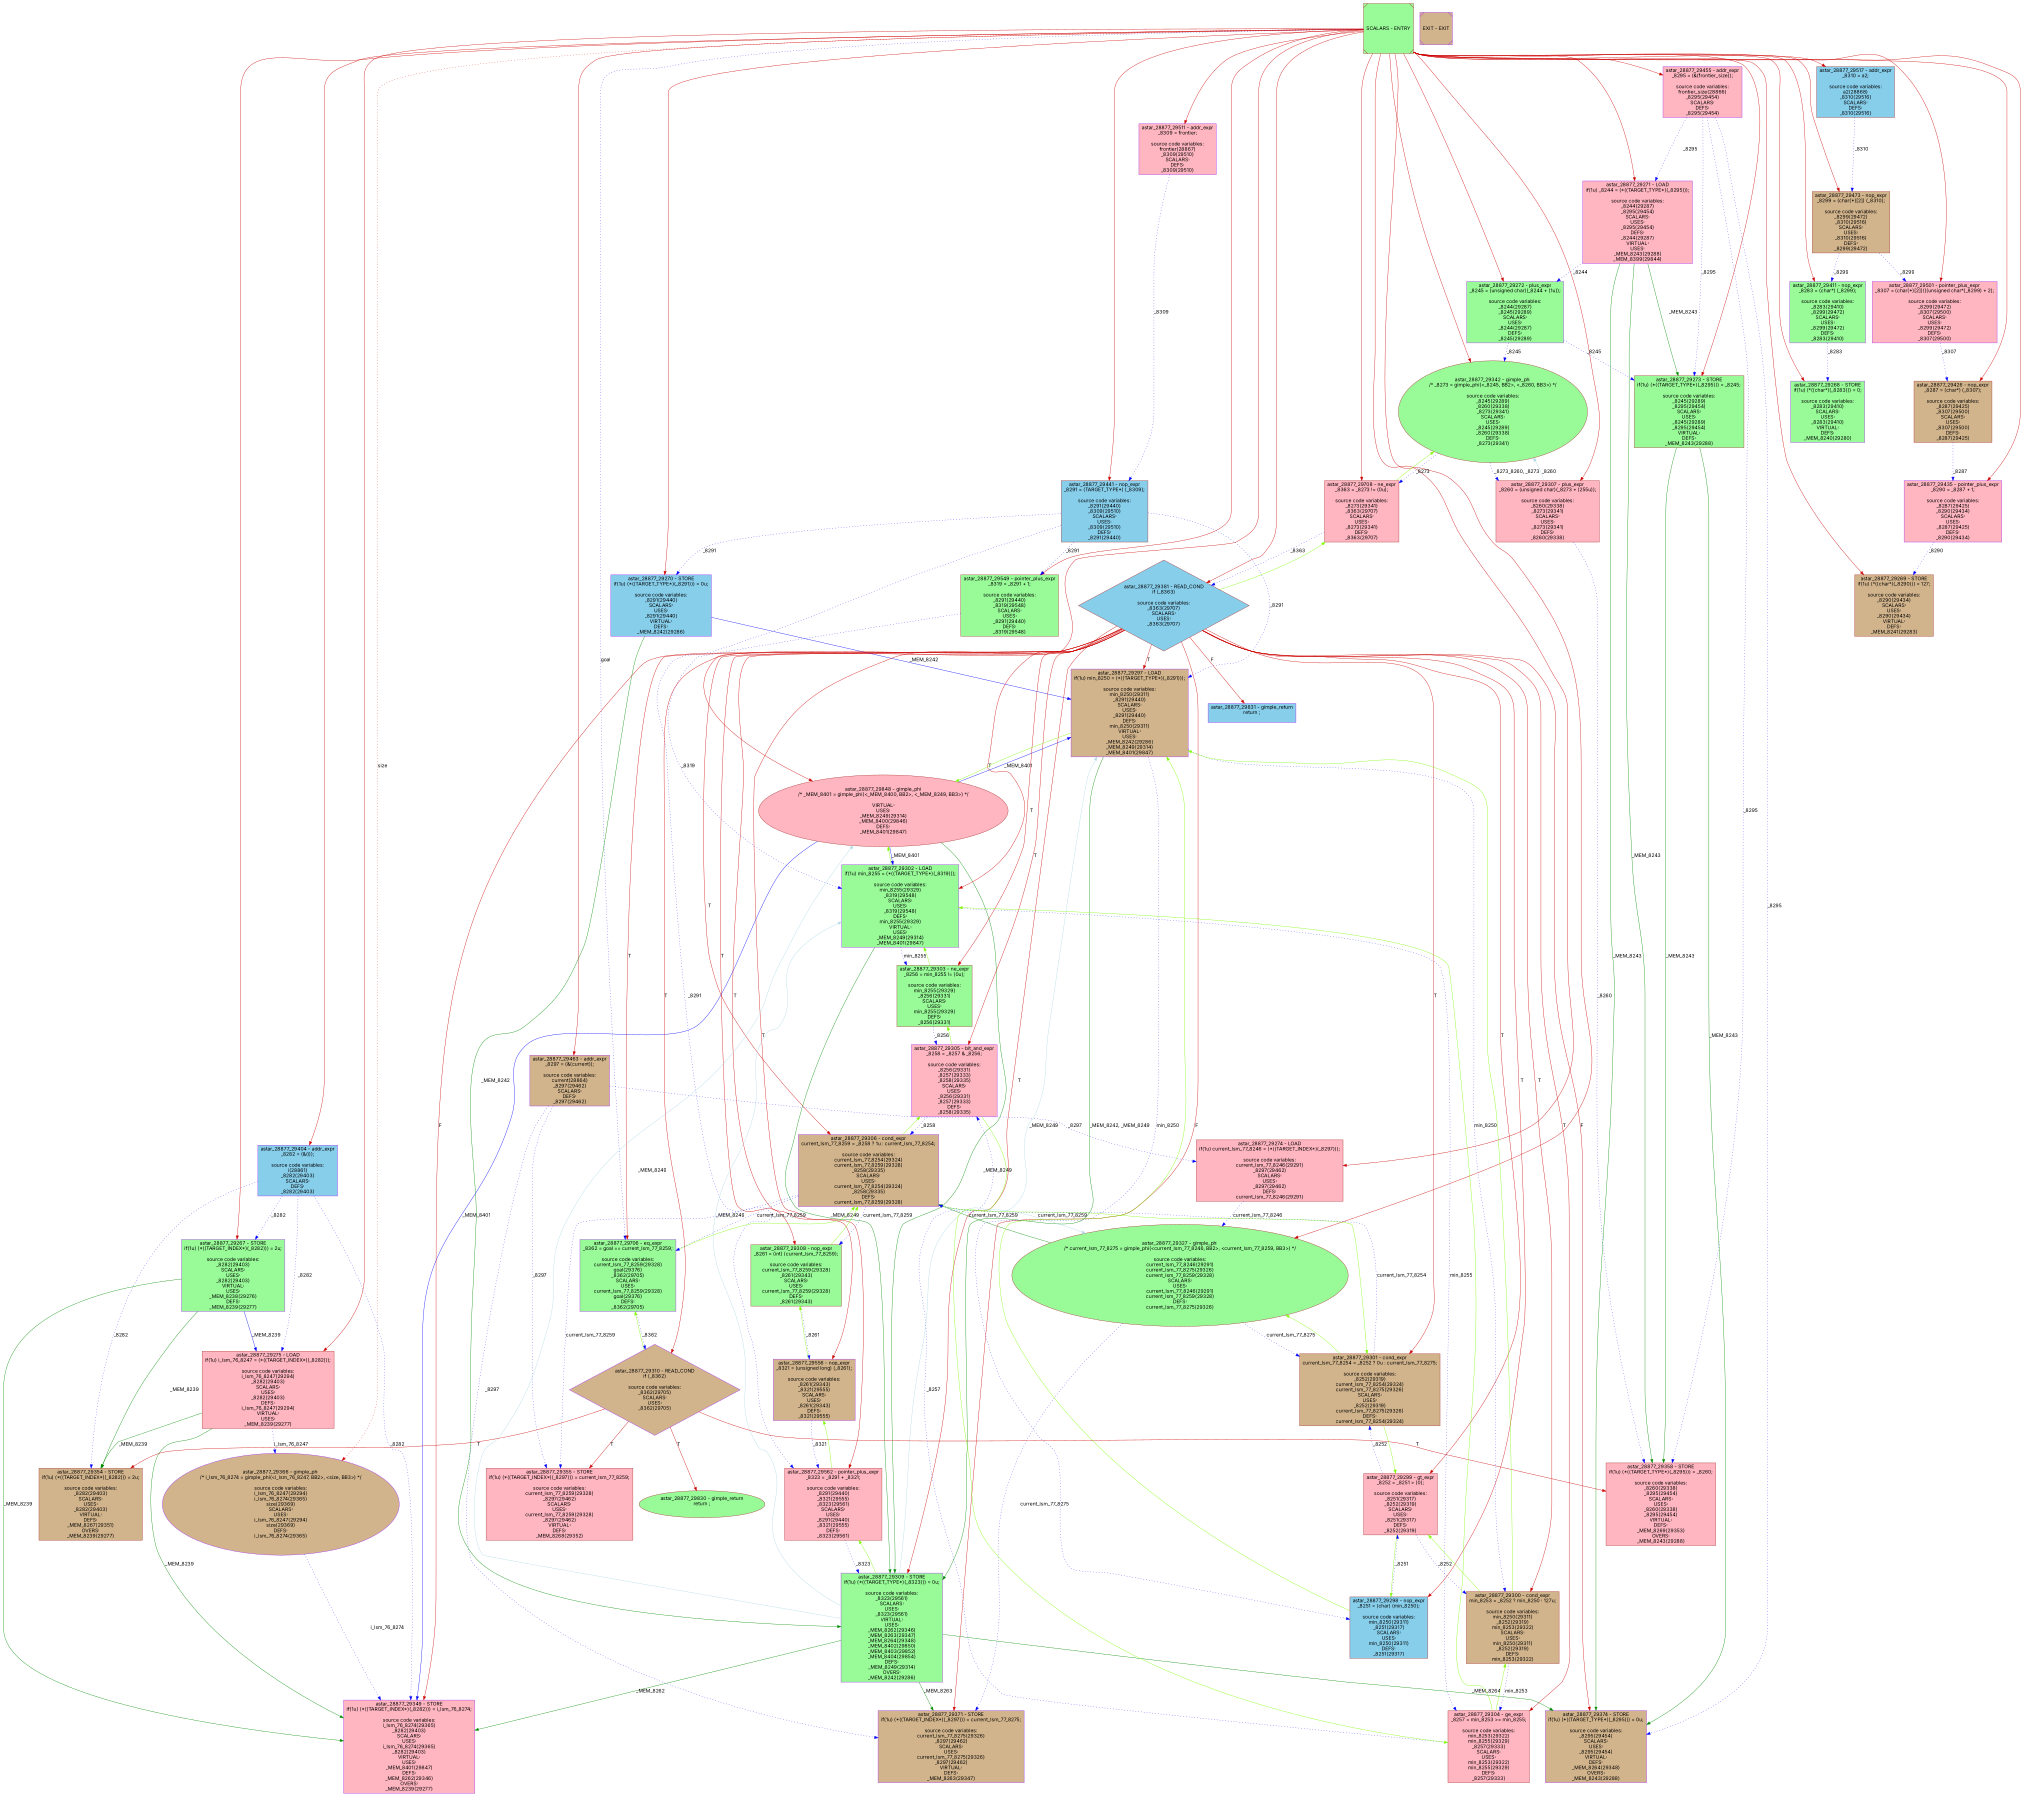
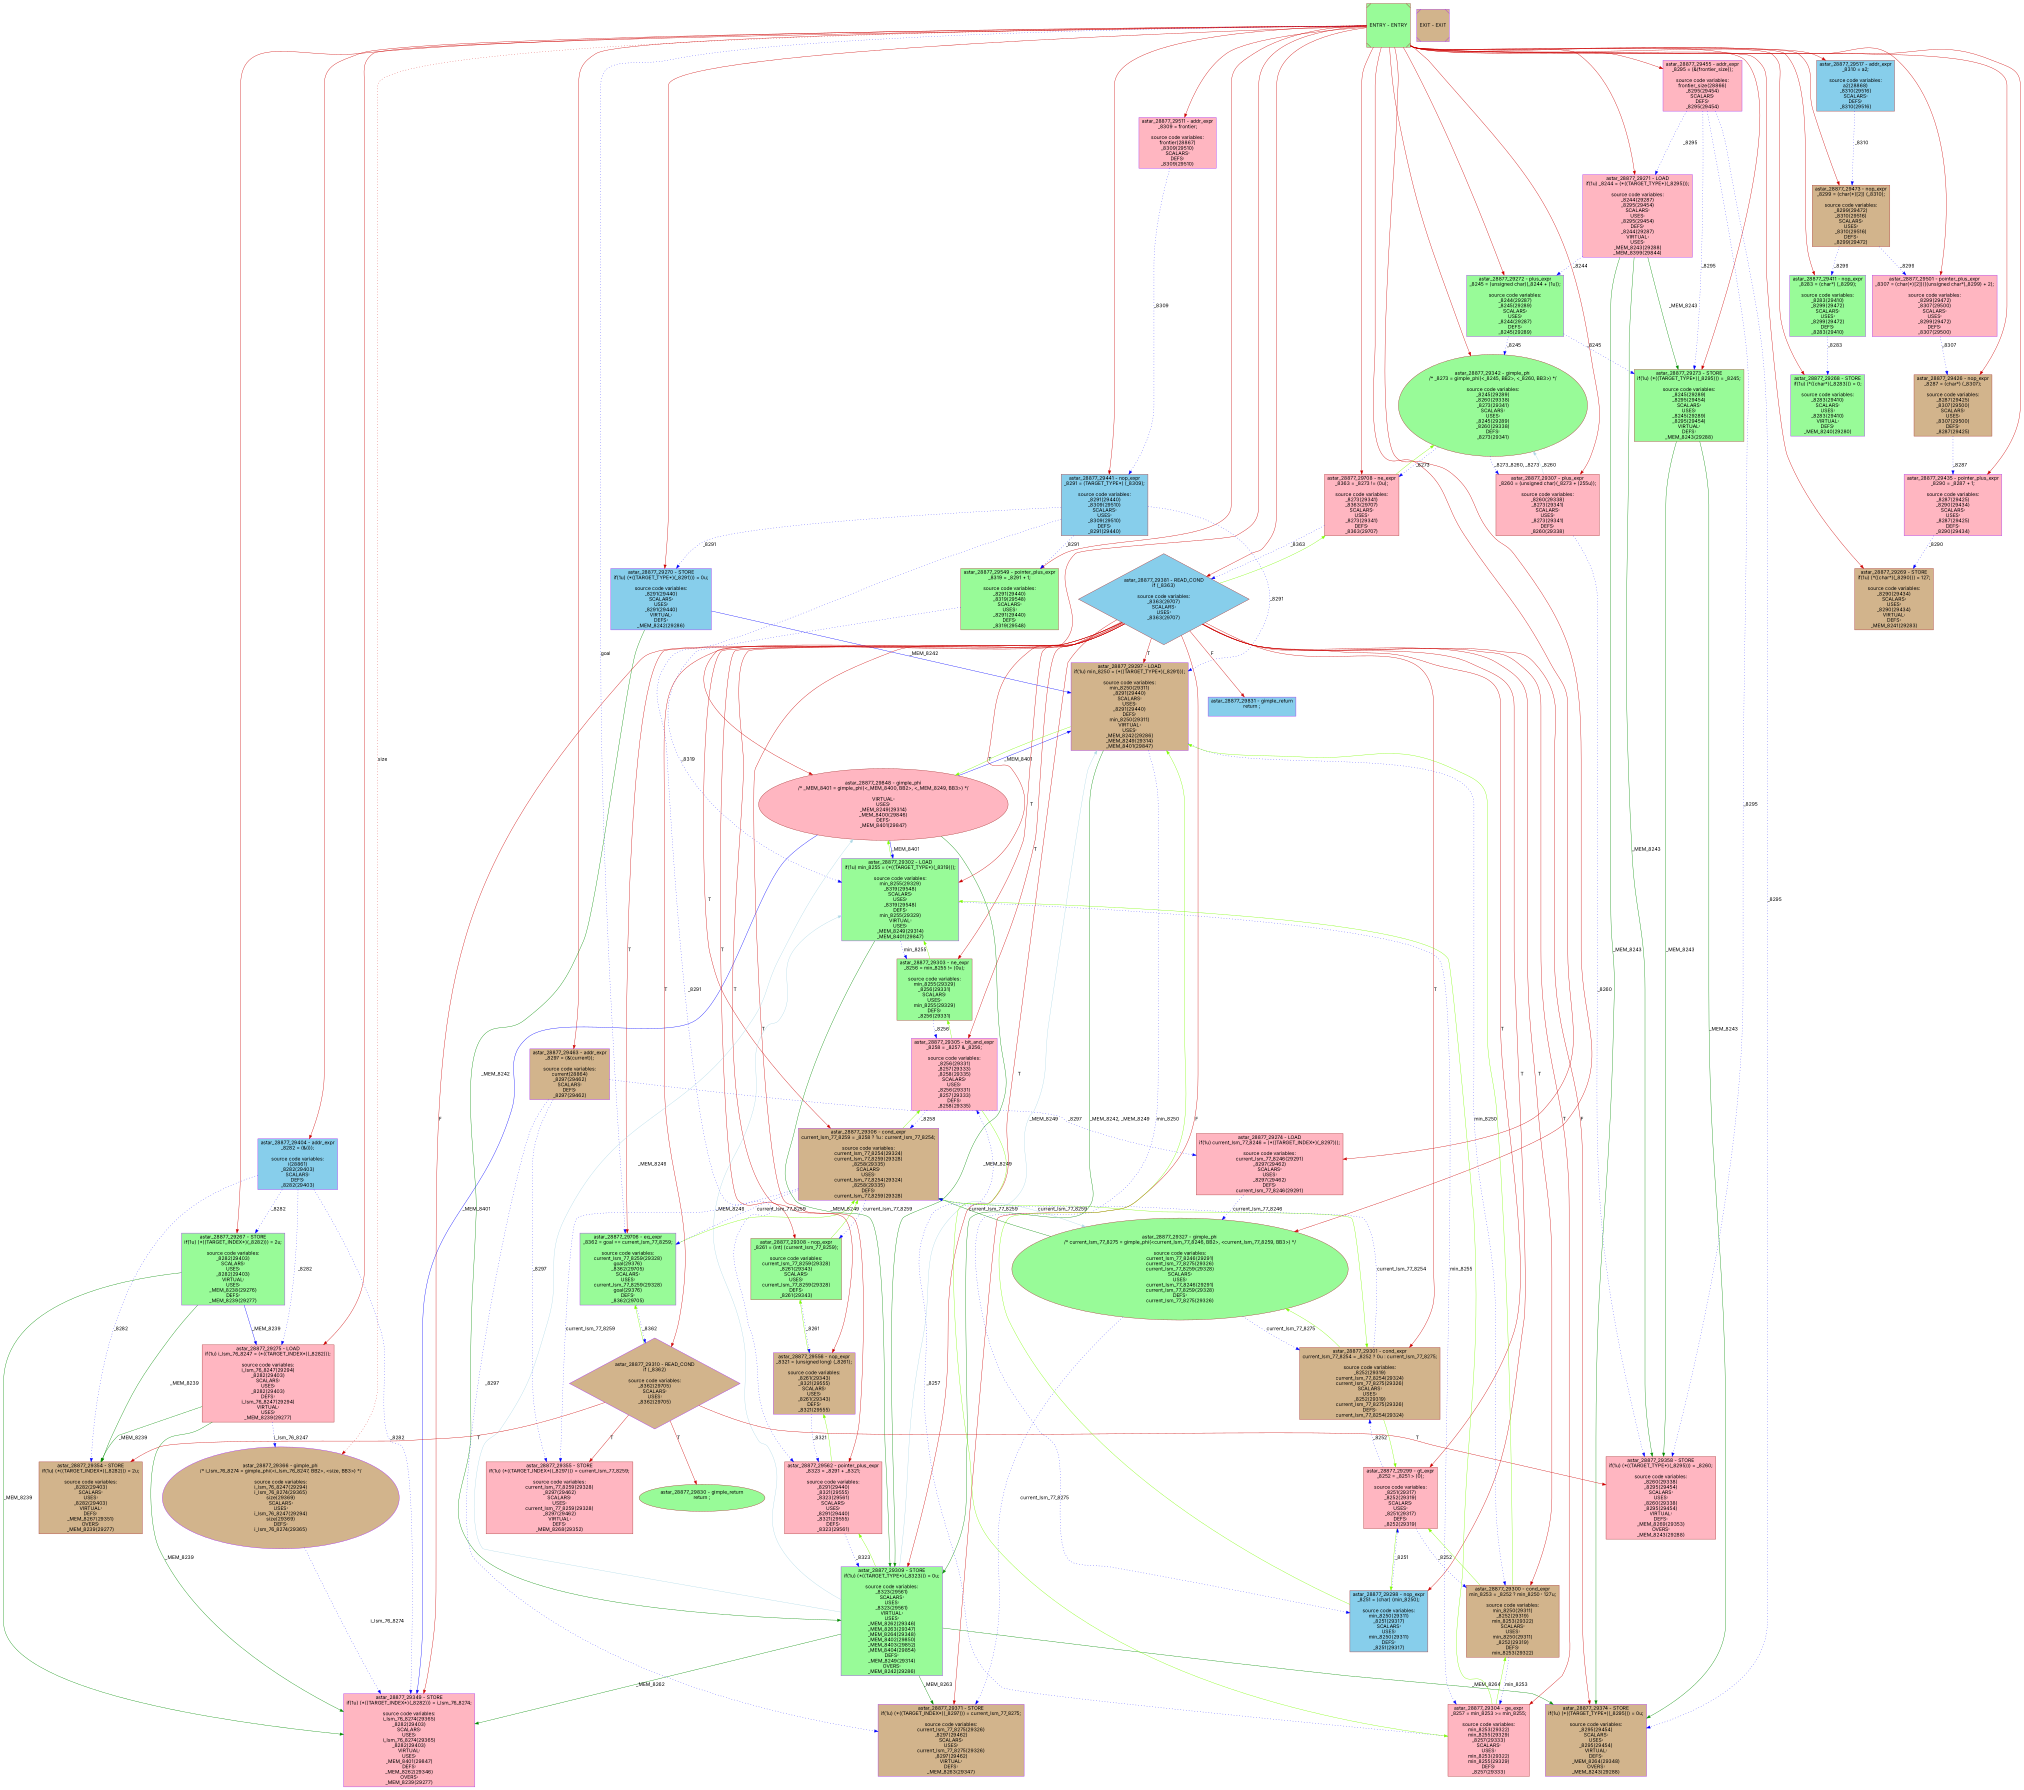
(1389, 29) -> (1389, 25)
